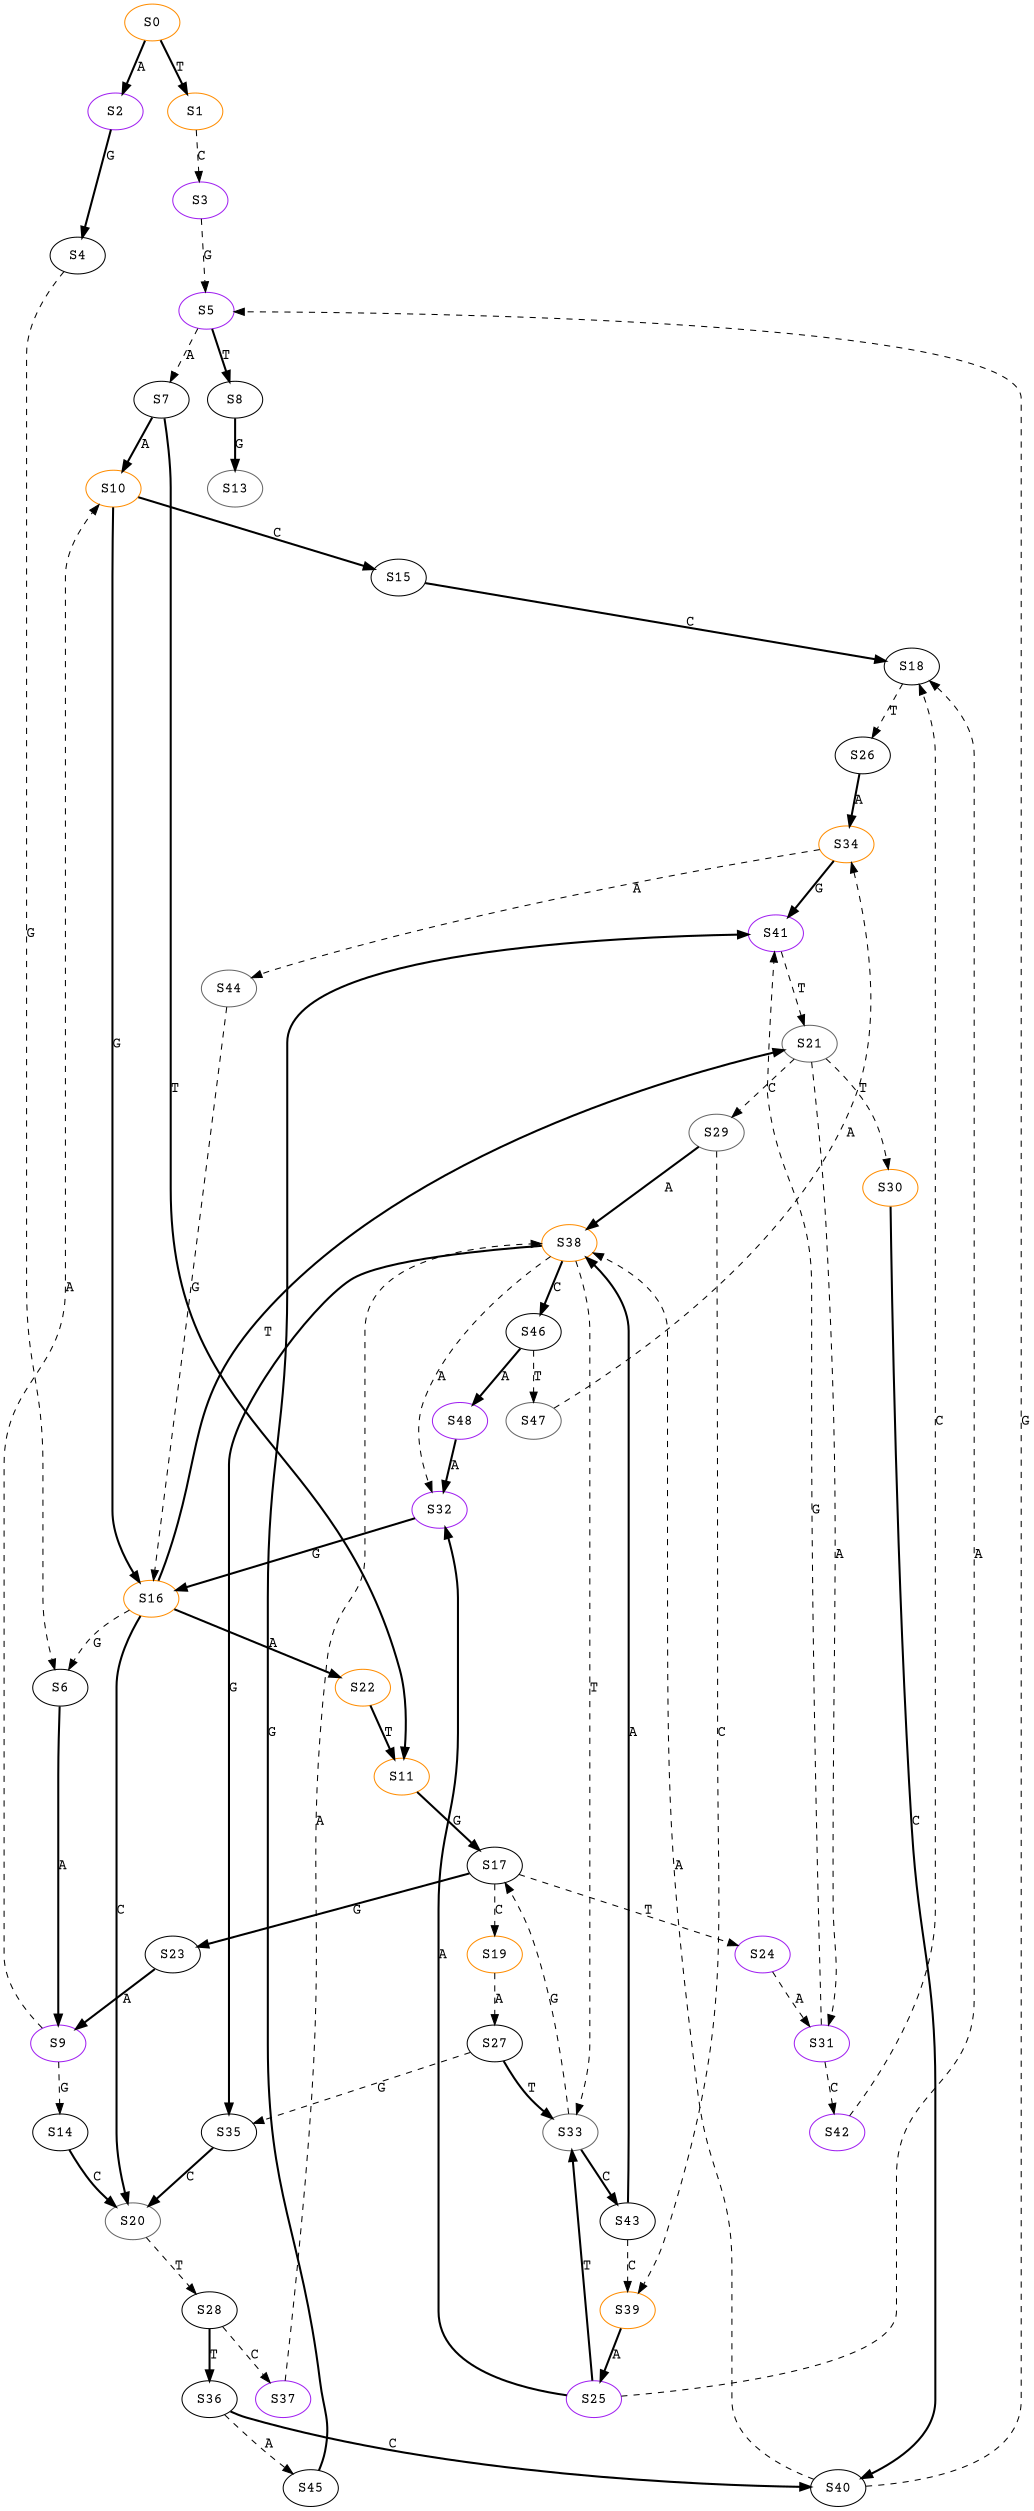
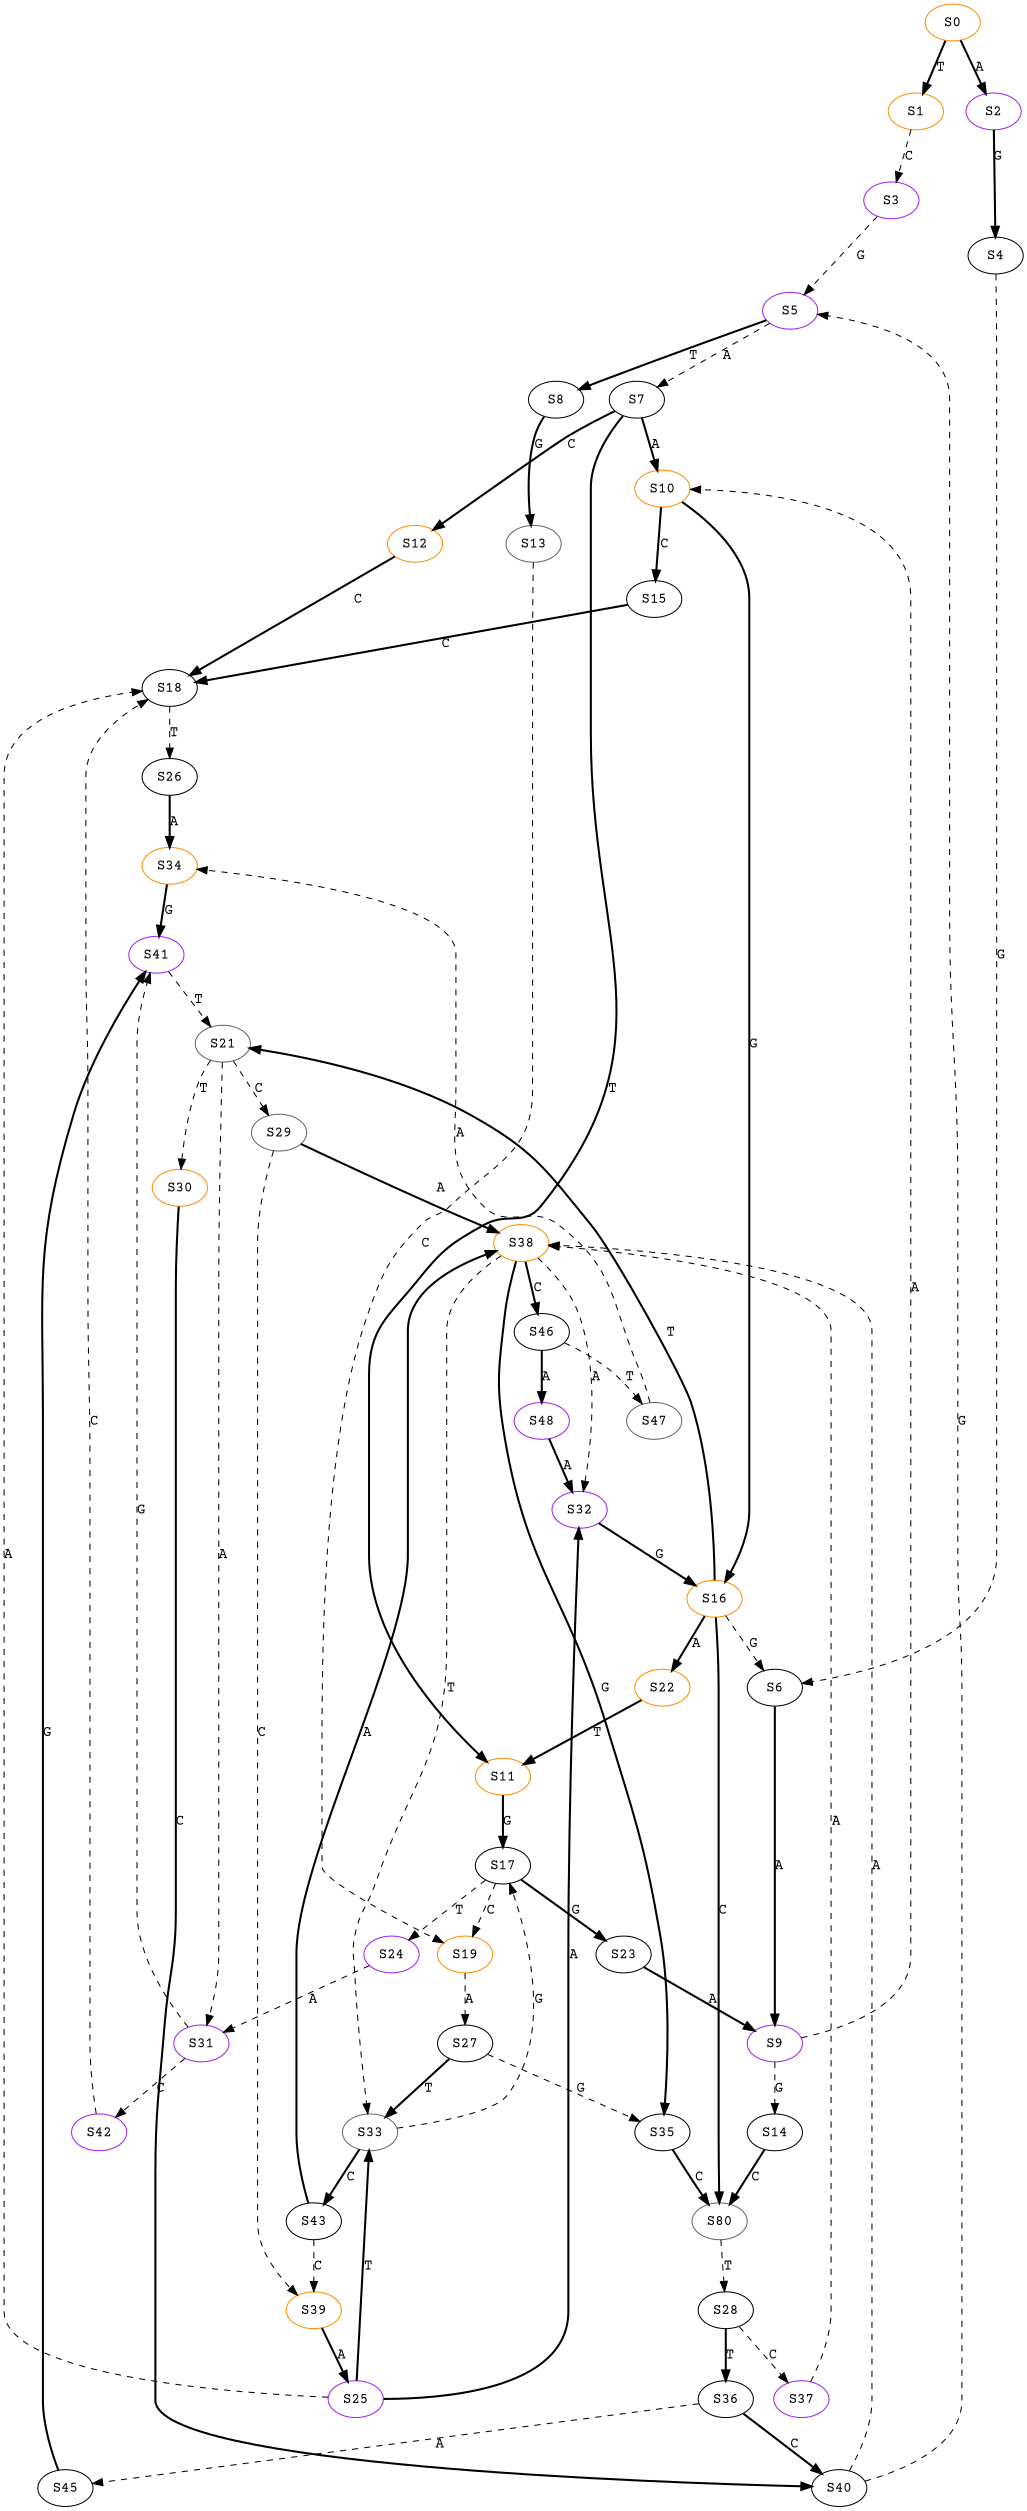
none -> (415, 544)
(229, 988) -> none
none -> (394, 1257)
(133, 2221) -> (720, 2221)
